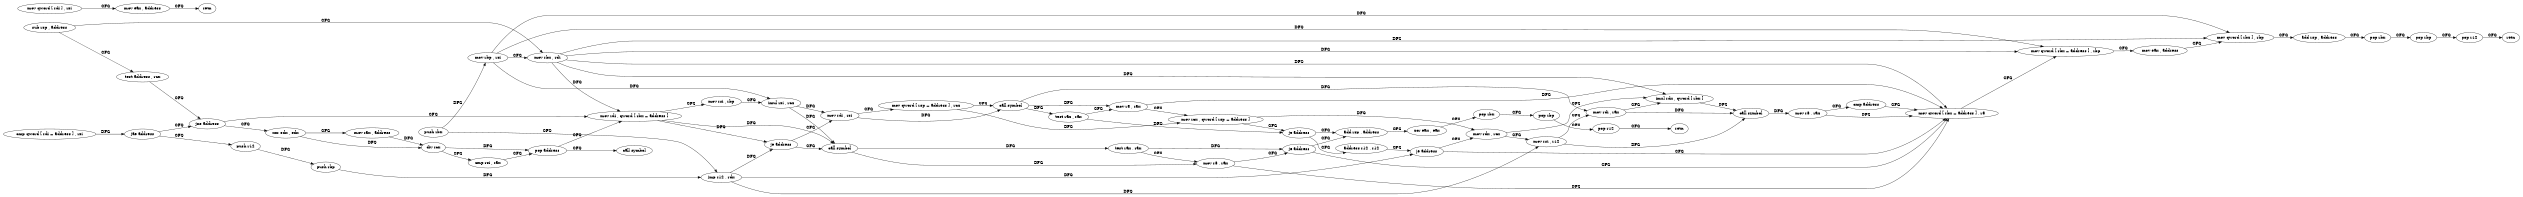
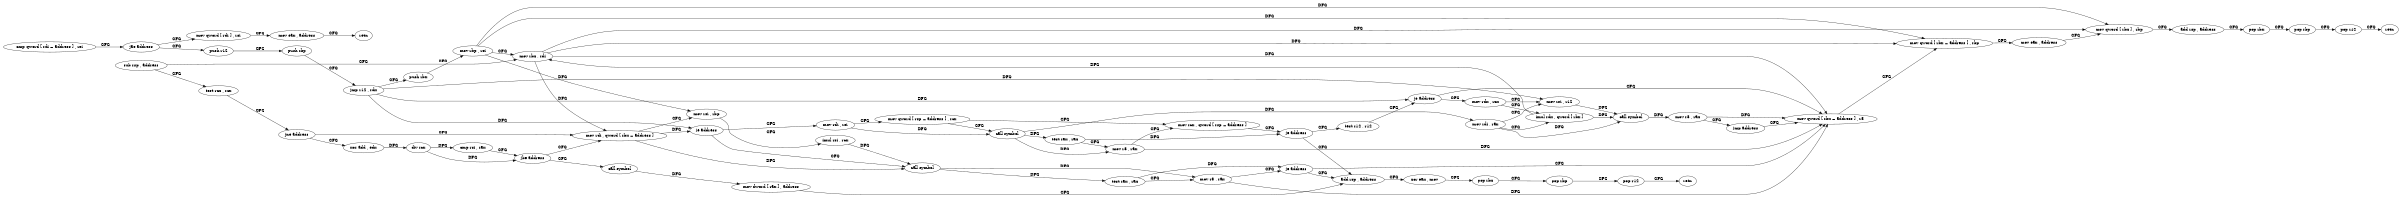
(1110, 76) -> (1052, 67)
(143, 77) -> (218, 91)
(627, 89) -> (585, 87)
(458, 103) -> (443, 61)
(1866, 105) -> (1746, 128)
(809, 109) -> none
(1365, 116) -> none
(1570, 125) -> (1521, 114)
(1069, 127) -> (1065, 120)
(173, 129) -> (175, 42)
(1427, 131) -> (1425, 180)
(106, 132) -> (106, 45)
(286, 133) -> (364, 148)
(372, 133) -> none
(580, 135) -> (391, 84)
(1361, 148) -> (1358, 126)
(286, 150) -> (260, 49)
(547, 151) -> (533, 158)
(458, 154) -> (443, 146)
(488, 175) -> (334, 68)
none -> (771, 187)
